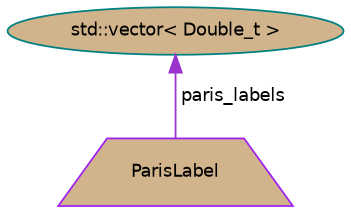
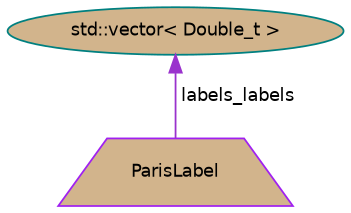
(231, 97) -> (235, 97)
